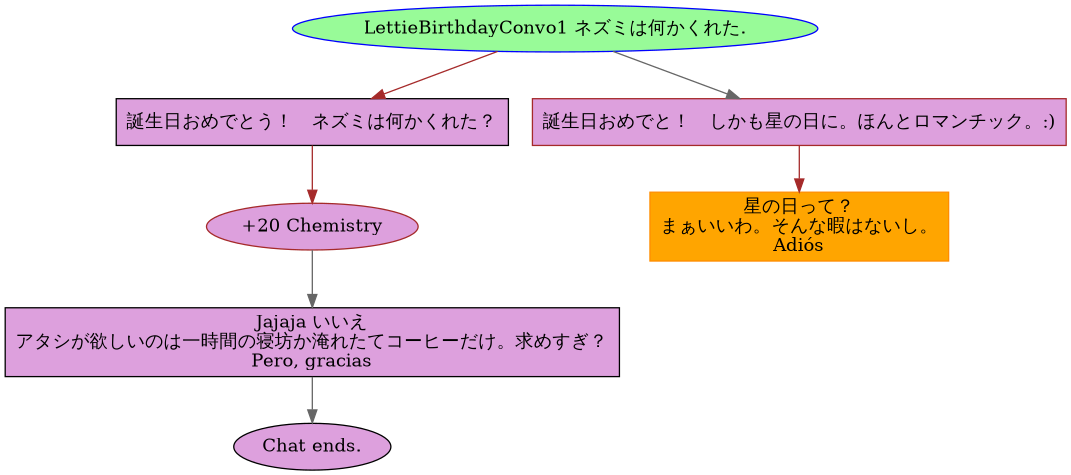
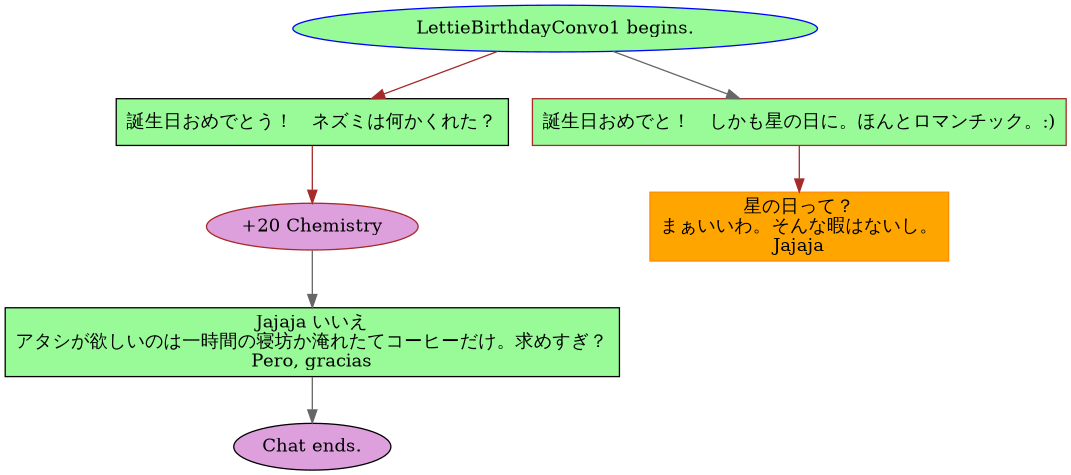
(555, 29) -> (555, 29)
(312, 122) -> (312, 122)
(799, 122) -> (799, 122)
(799, 227) -> (799, 227)
(312, 342) -> (312, 342)
